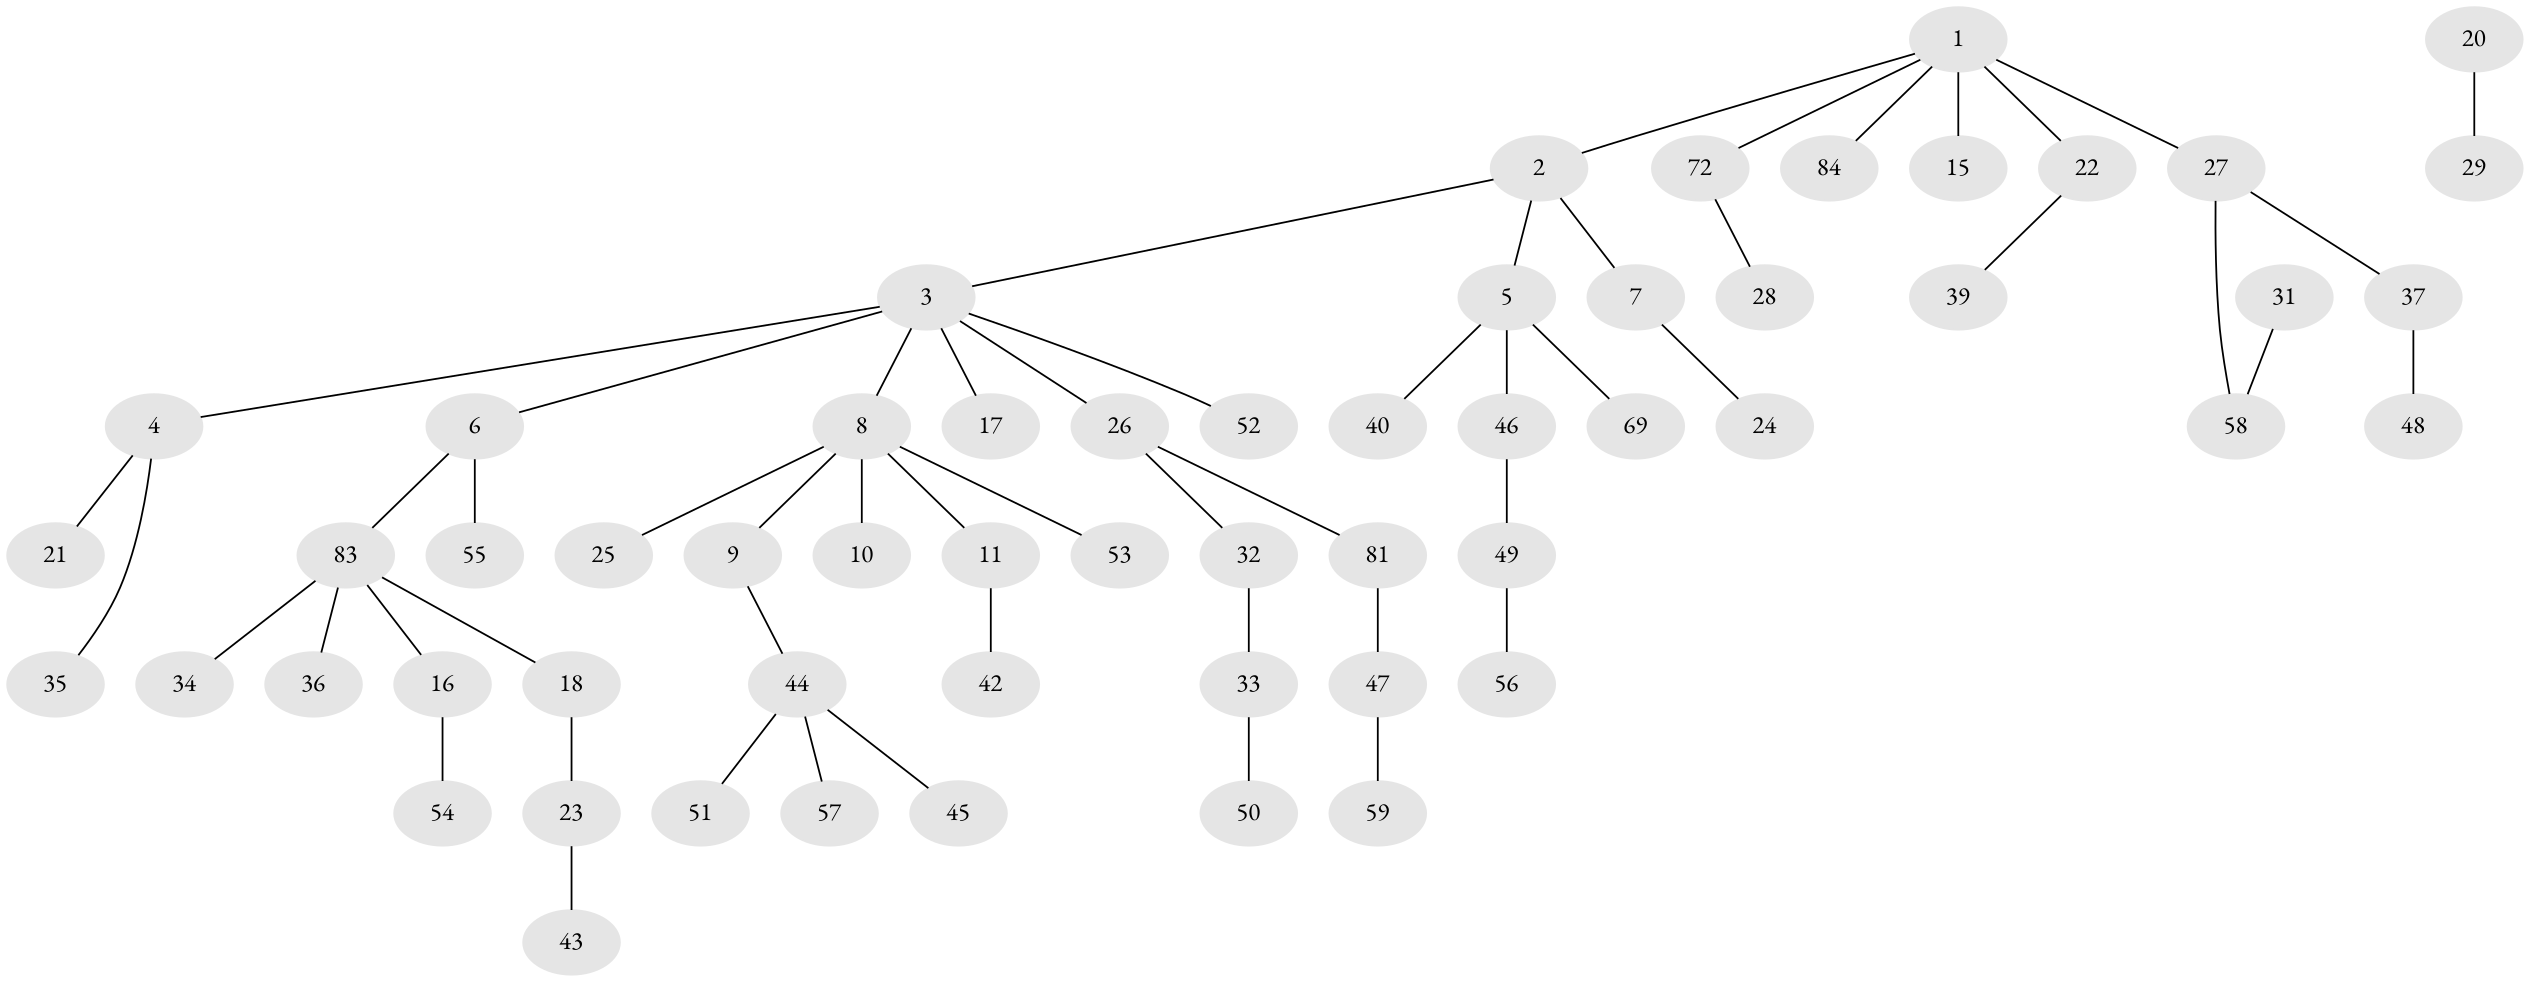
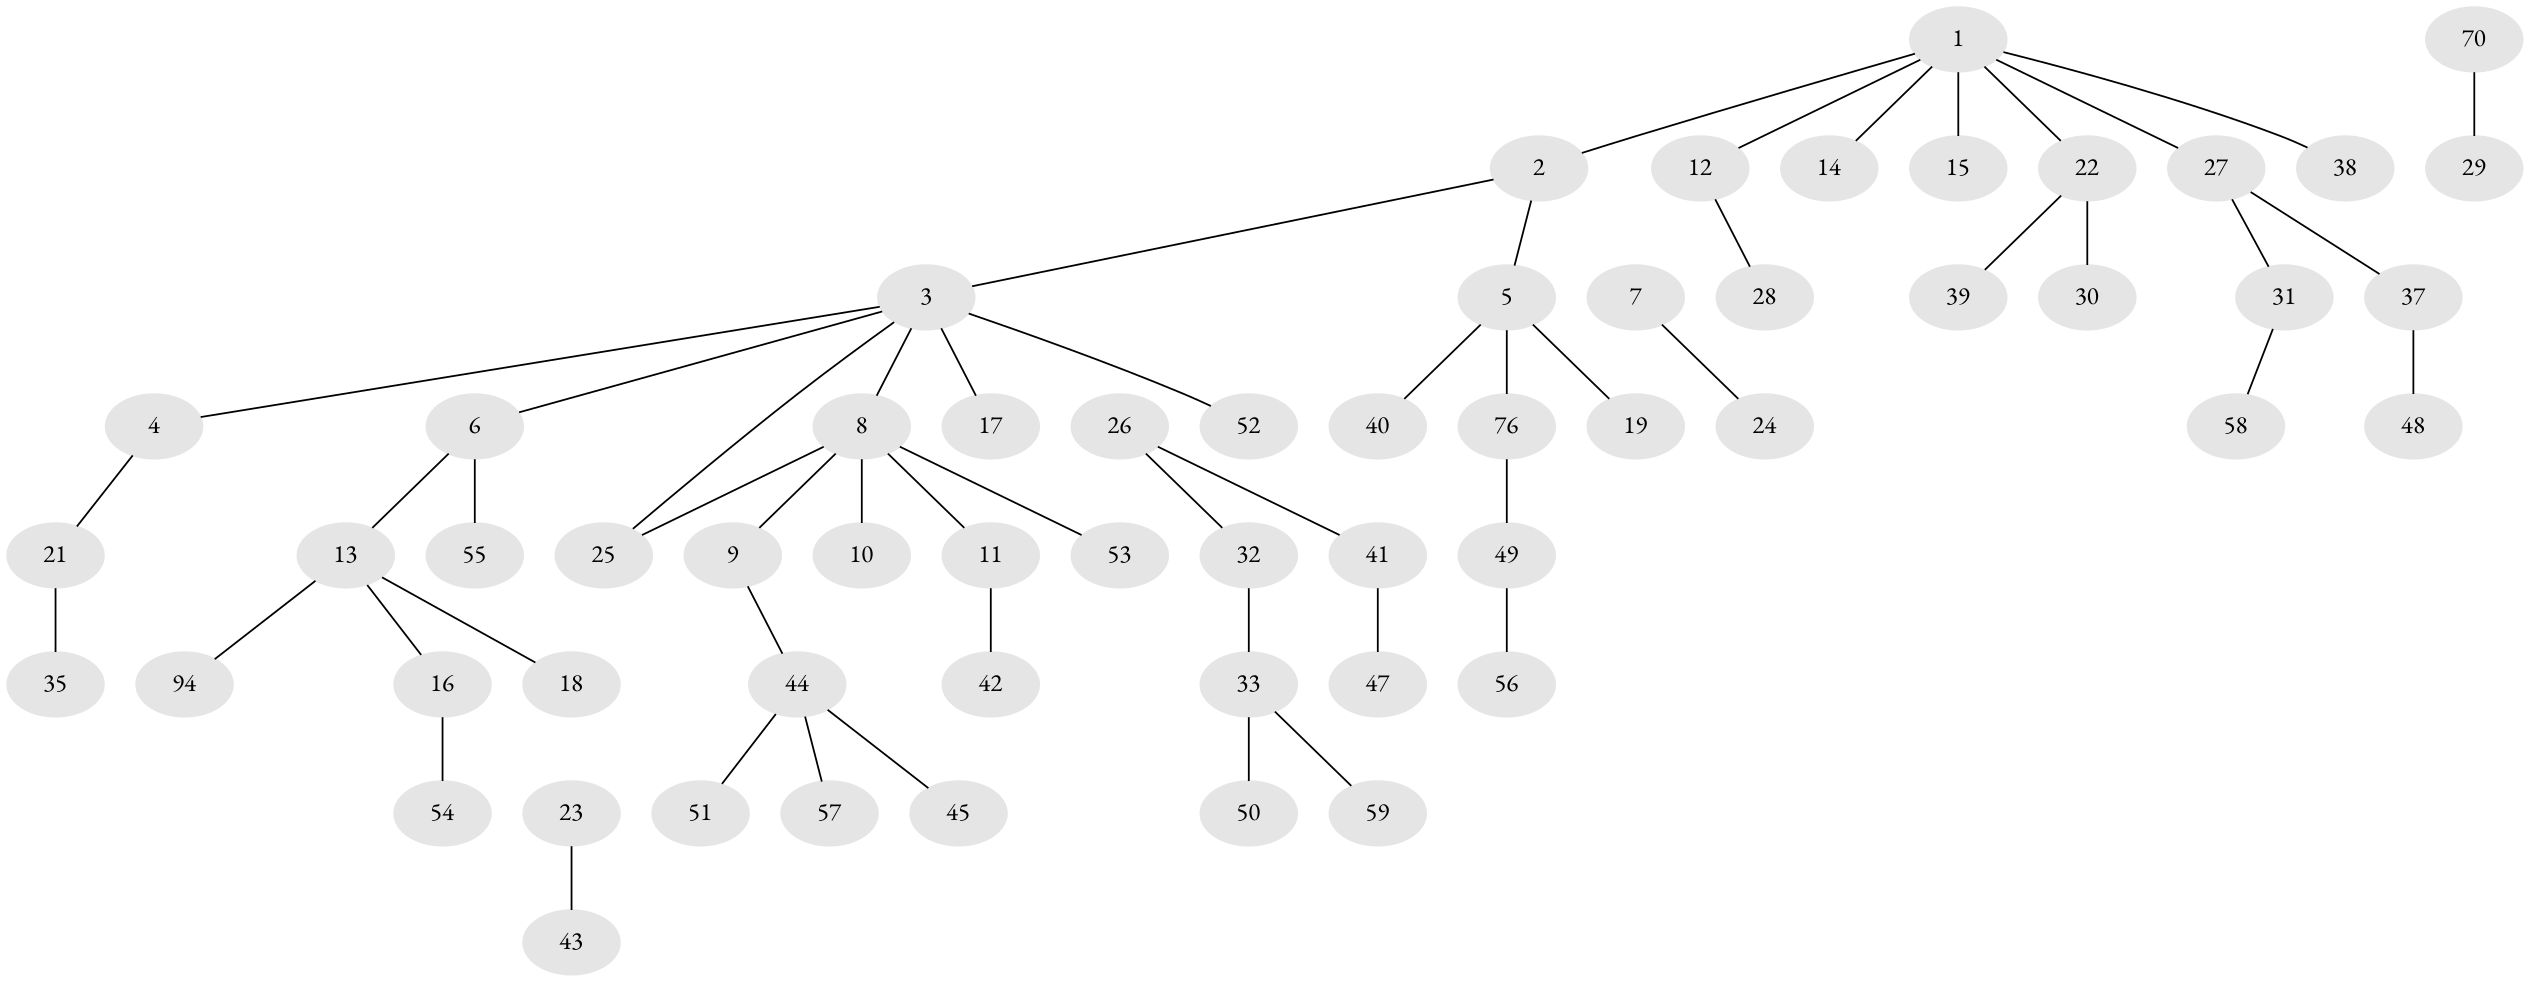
(2474, 39) -> (2474, 39)
(1700, 168) -> (1700, 168)
(1829, 168) -> (1829, 168)
none -> (2345, 168)
(1587, 233) -> none
none -> (2087, 297)
(2218, 298) -> (2250, 233)
(1023, 362) -> (761, 423)
(1507, 426) -> (1507, 426)
(1636, 426) -> (1636, 426)
(346, 555) -> (346, 555)
(1378, 555) -> (1378, 555)
(129, 563) -> (56, 620)
(185, 684) -> (185, 684)
(314, 684) -> none
(572, 749) -> none
(1378, 749) -> (1313, 749)
